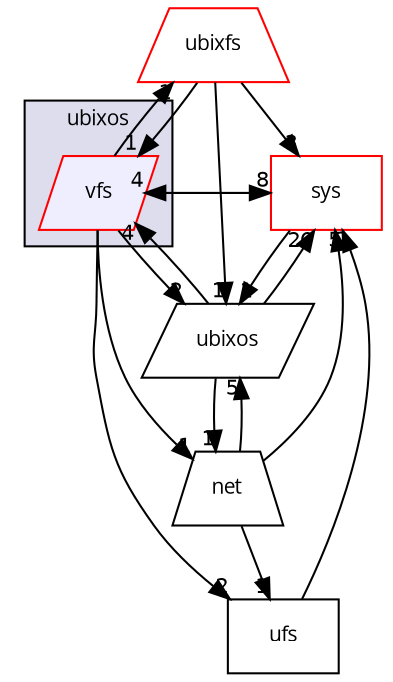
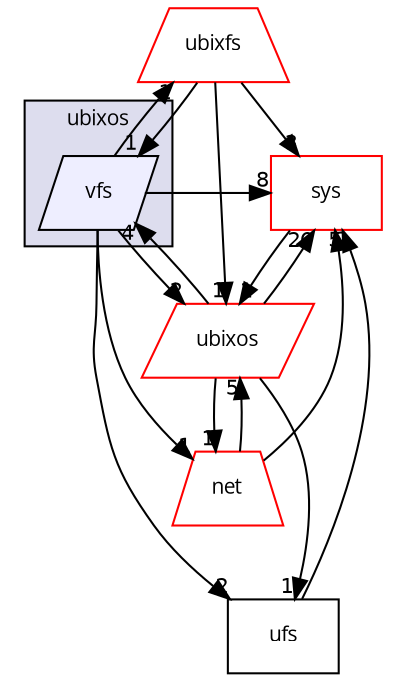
(99, 193) -> (99, 193)
(218, 193) -> none
(228, 341) -> (228, 341)
(228, 489) -> (228, 489)
(252, 553) -> (306, 473)
